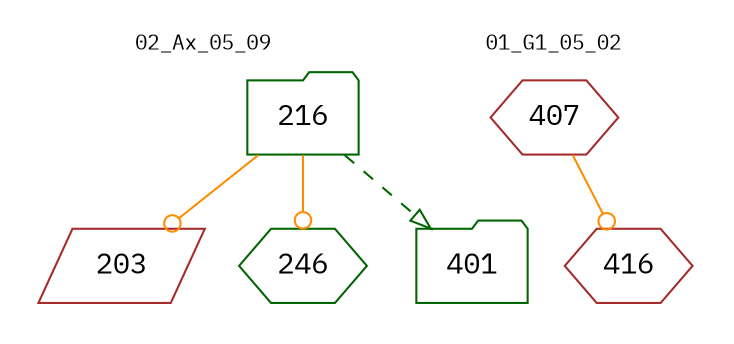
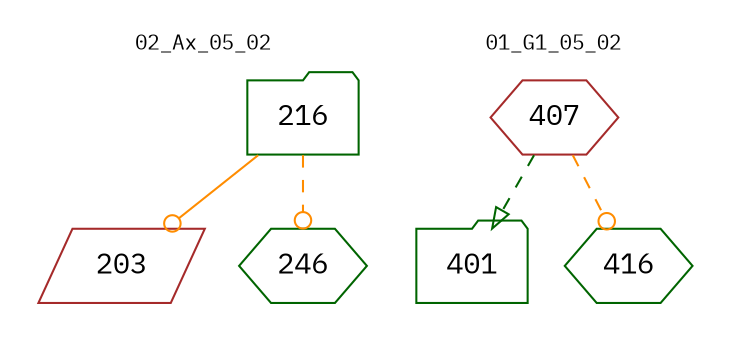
(204, 44) -> (204, 44)
(371, 178) -> (518, 183)
(303, 184) -> (303, 184)
(588, 184) -> (588, 184)
(629, 266) -> (629, 266)
